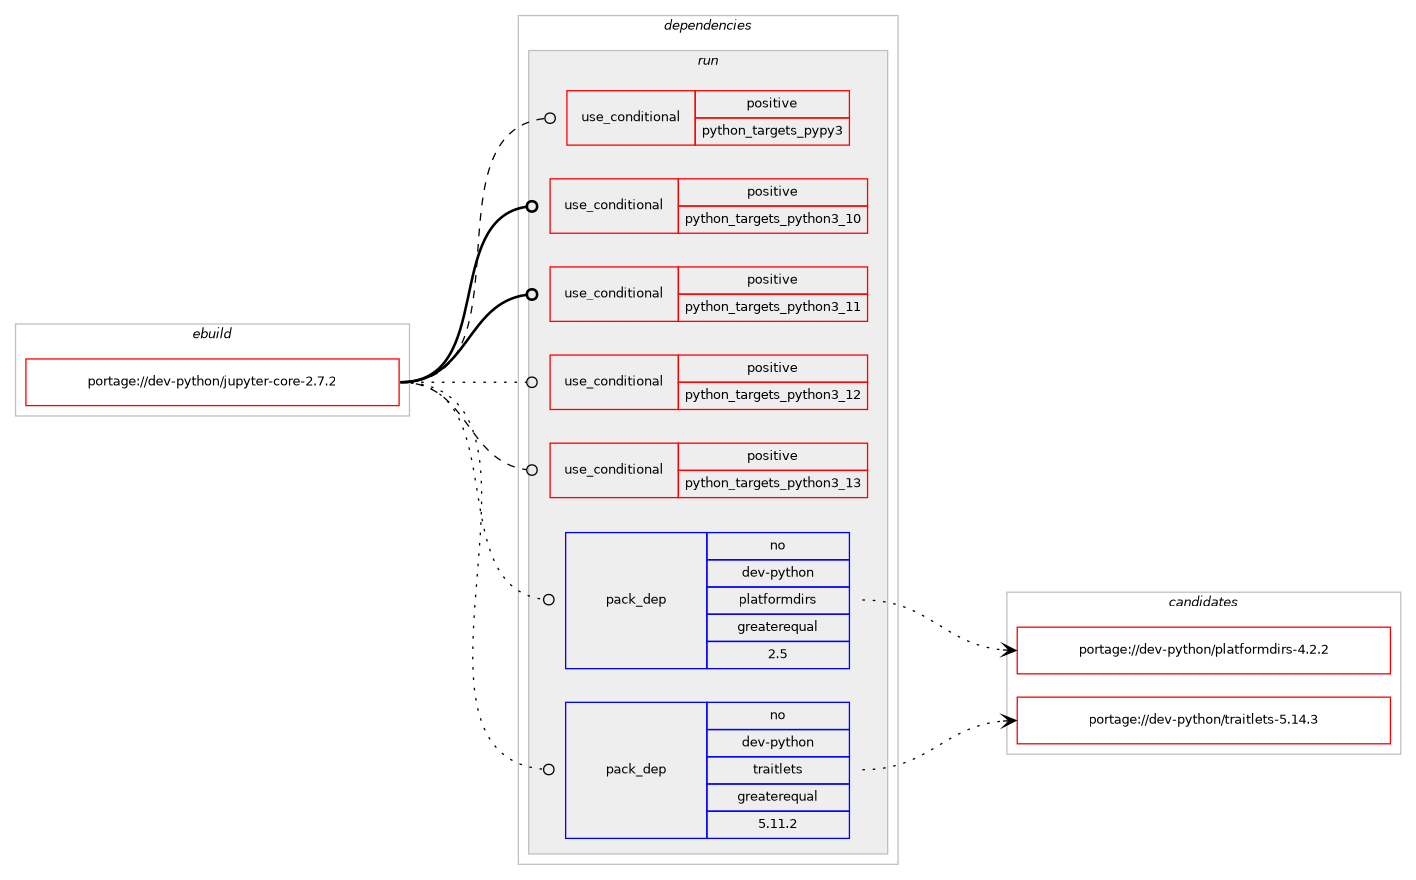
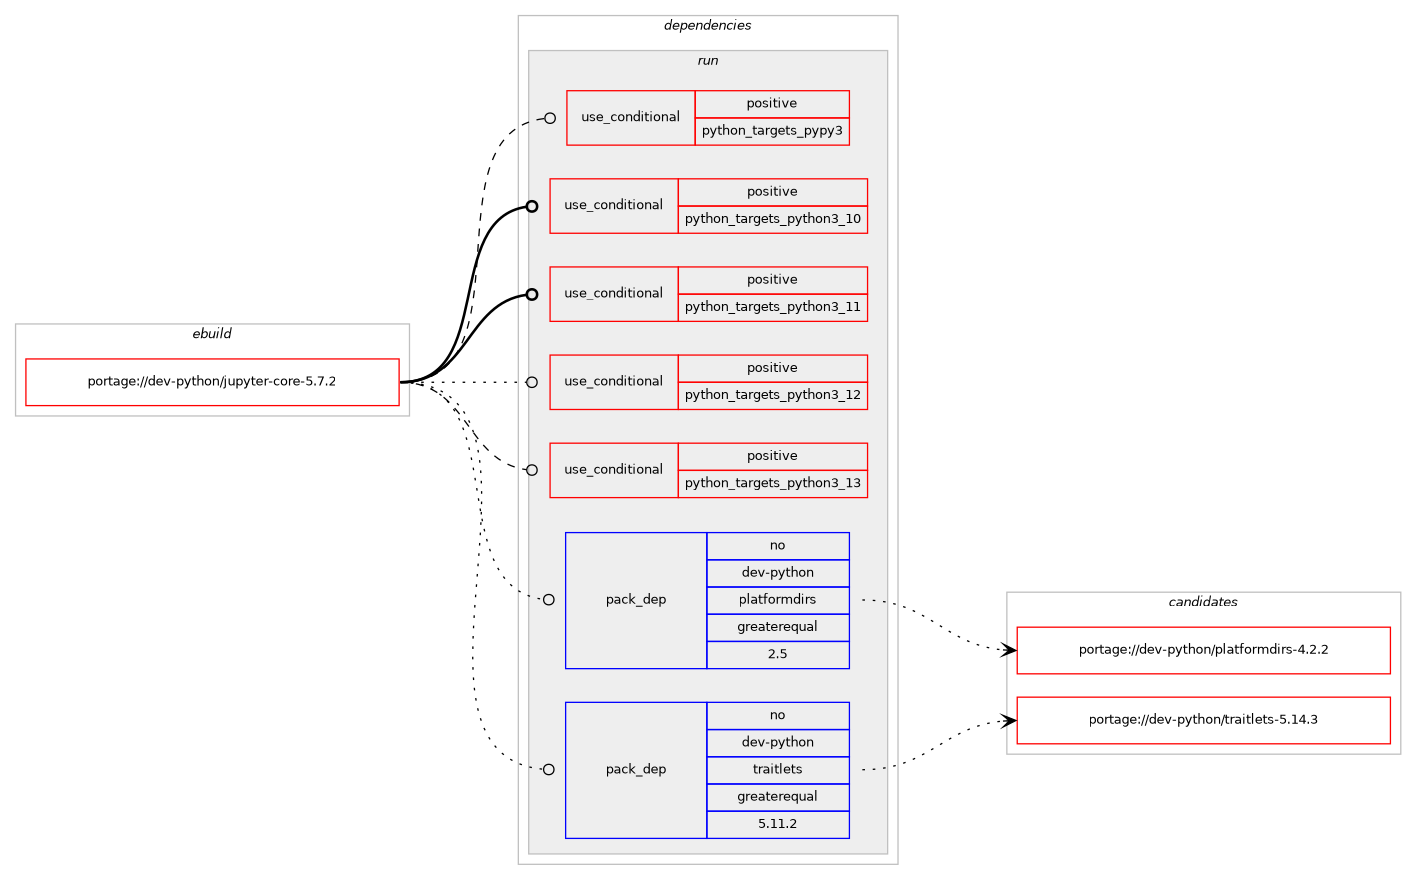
(213, 382) -> (213, 382)
